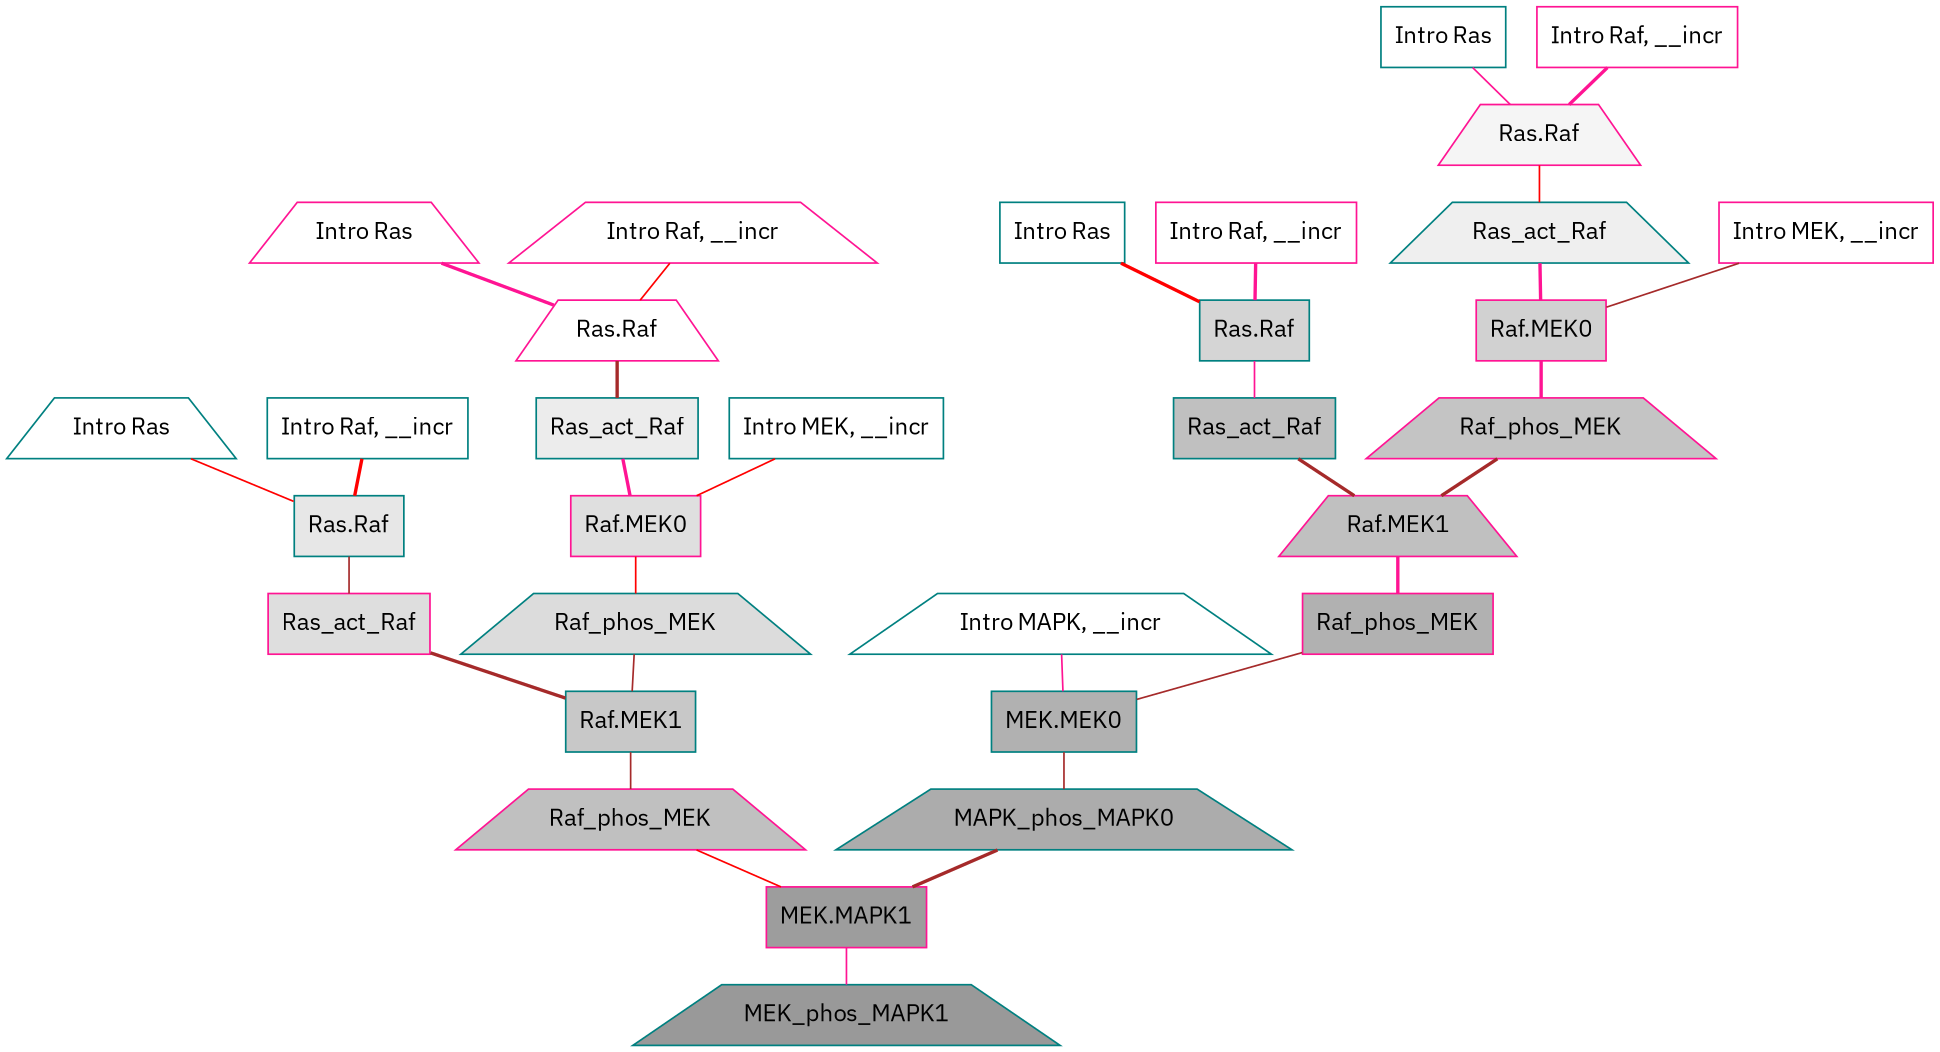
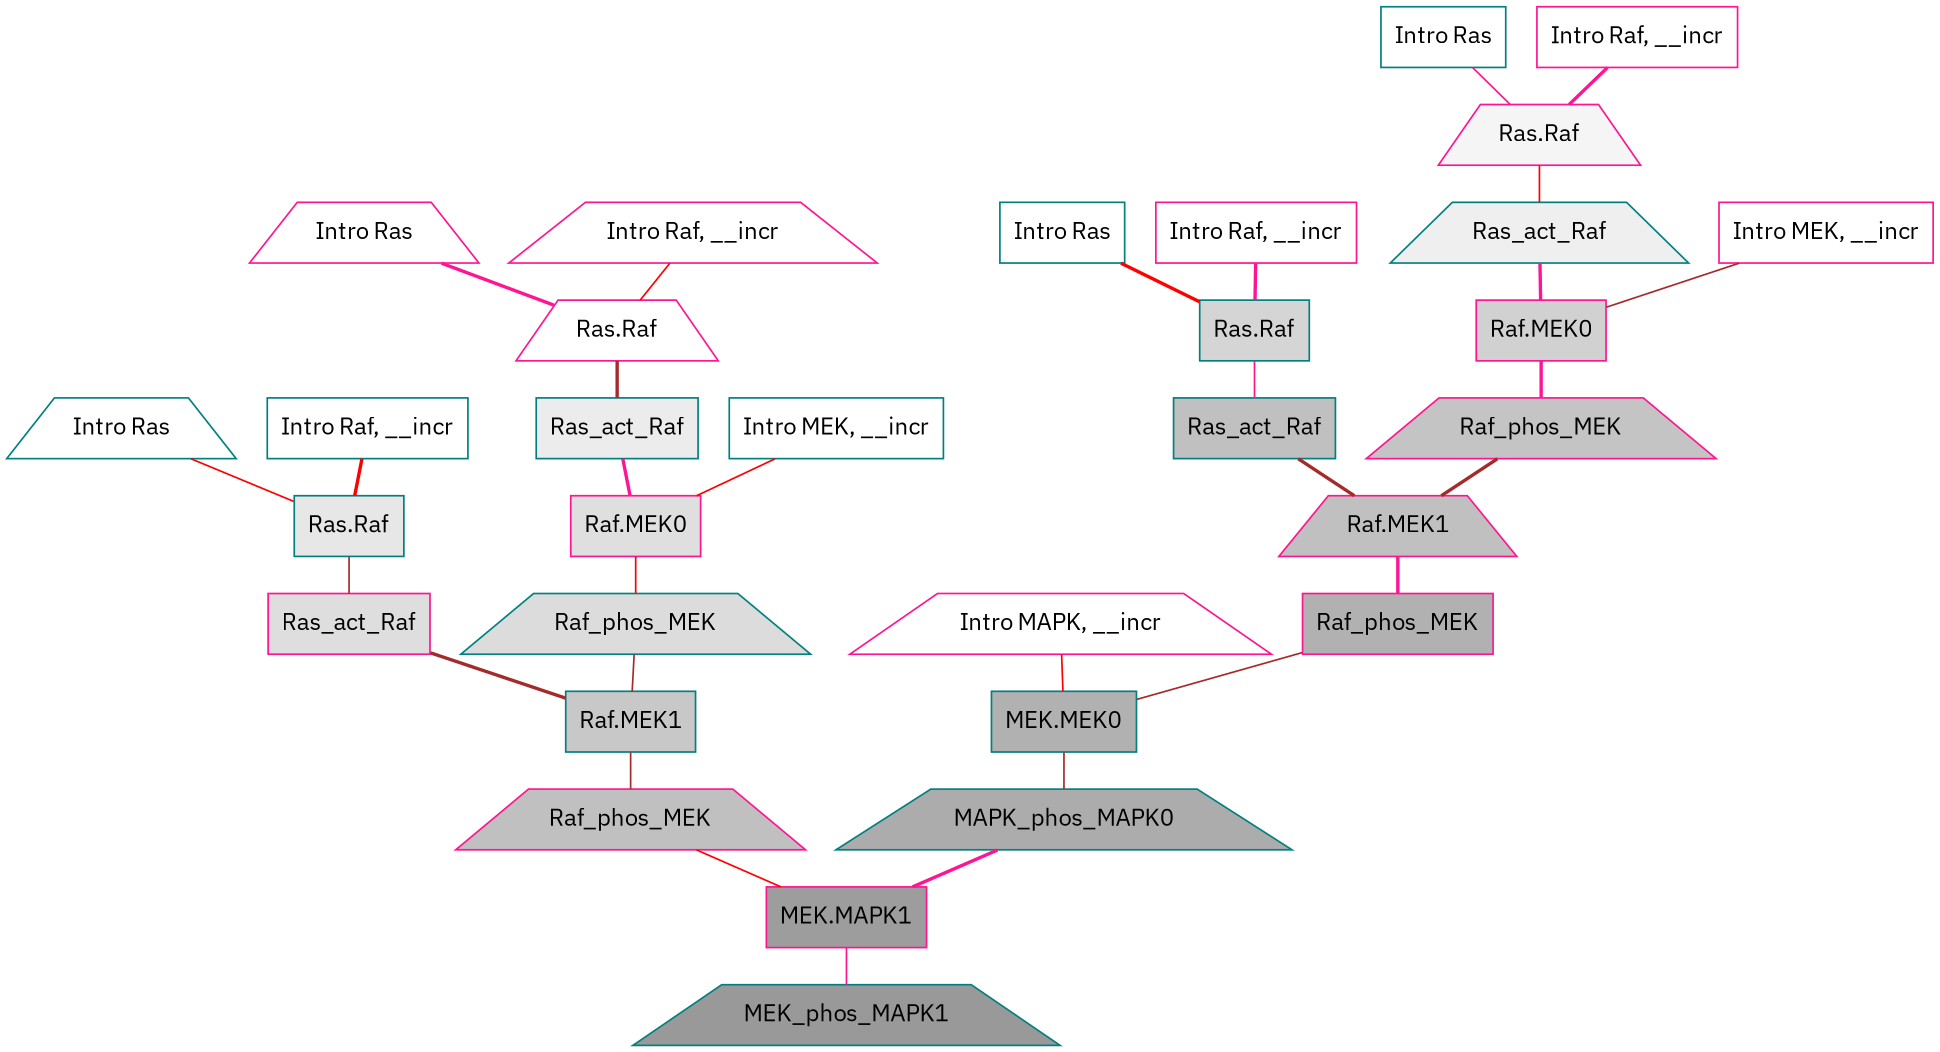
(1061, 624) -> (1061, 624)
(1062, 673) -> (1062, 673)
(955, 868) -> (955, 868)
